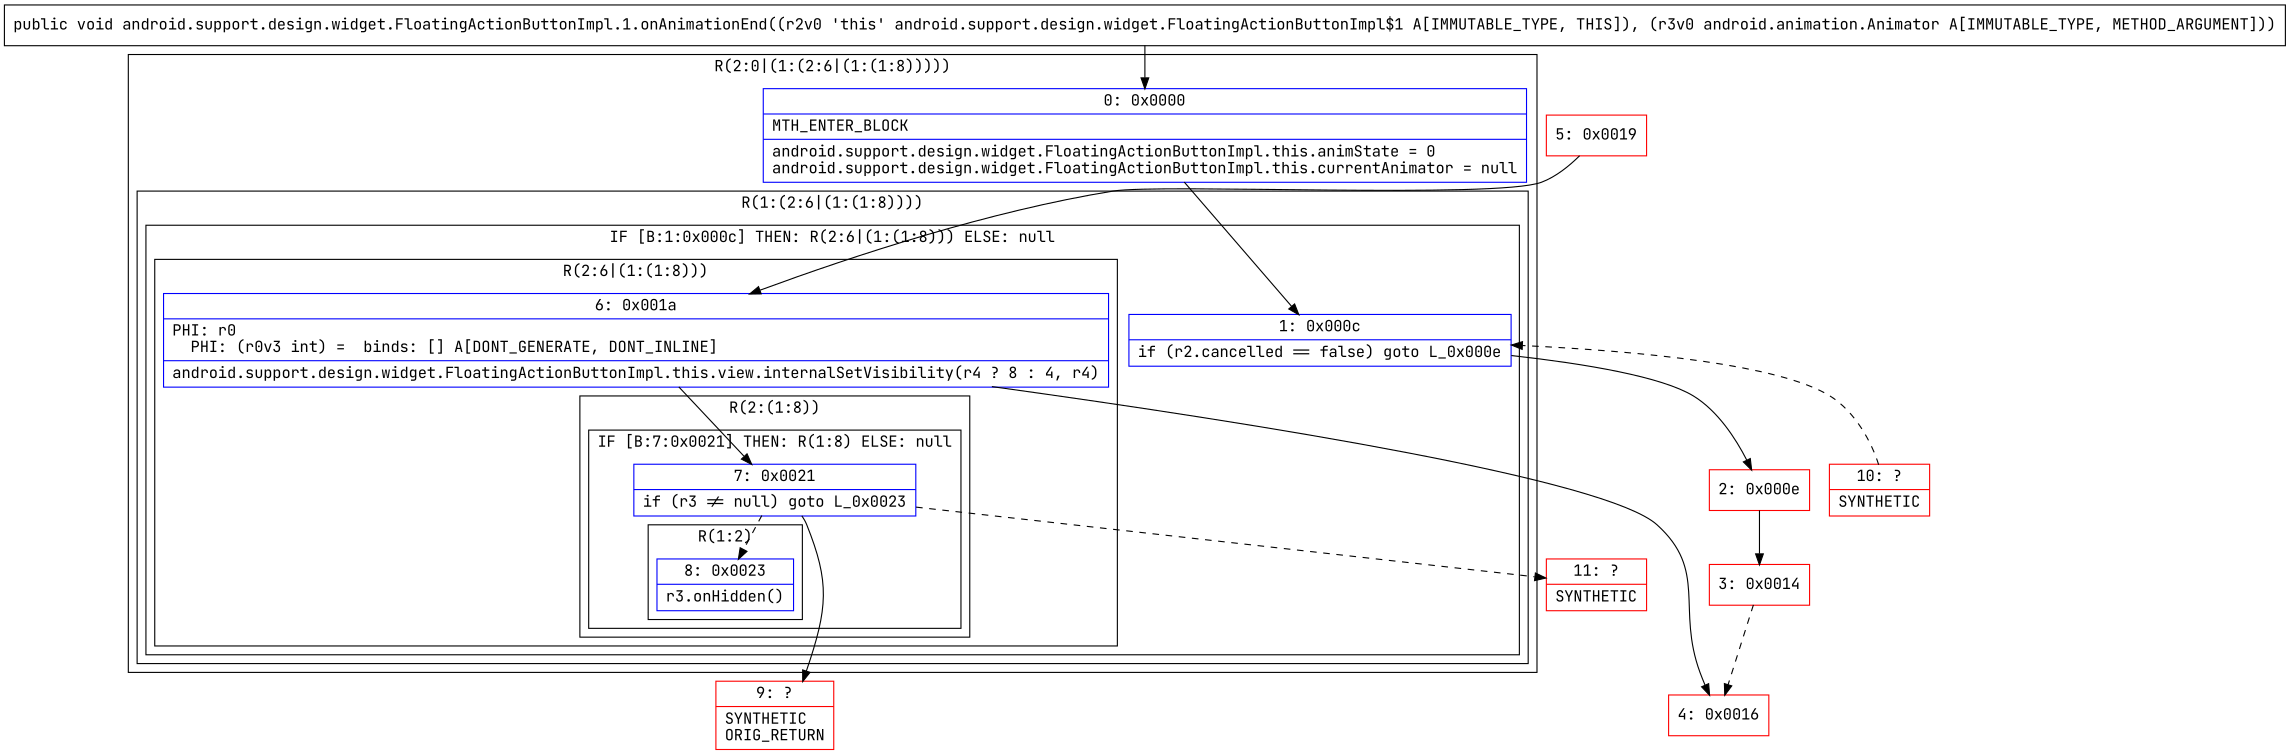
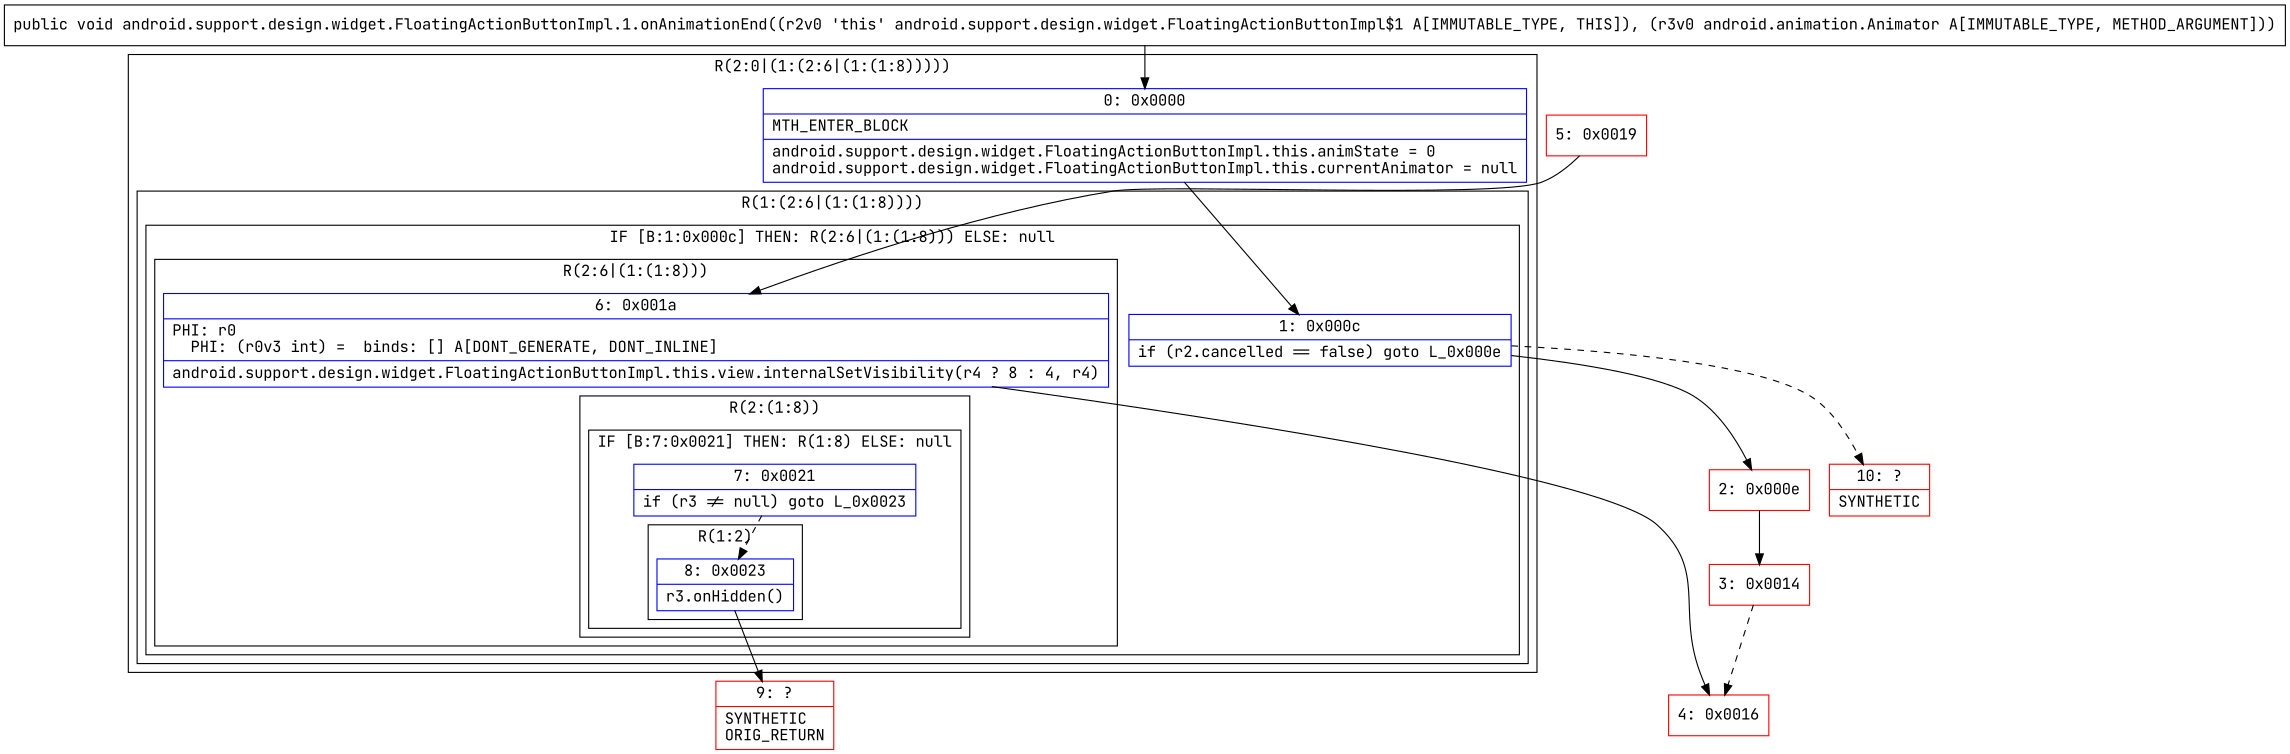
(1721, 364) -> (1701, 364)
(711, 422) -> none
(1596, 585) -> none
(823, 593) -> (746, 641)
